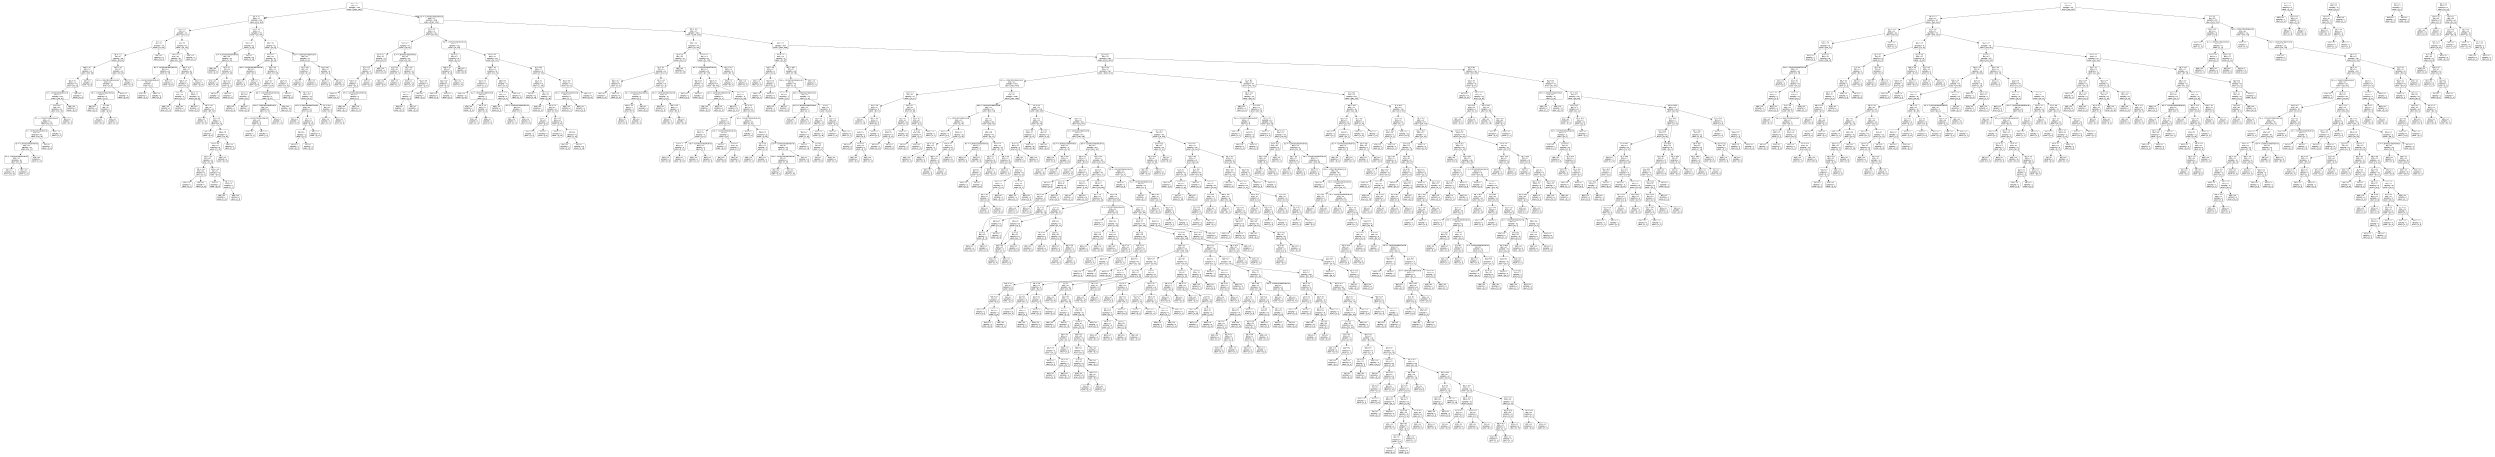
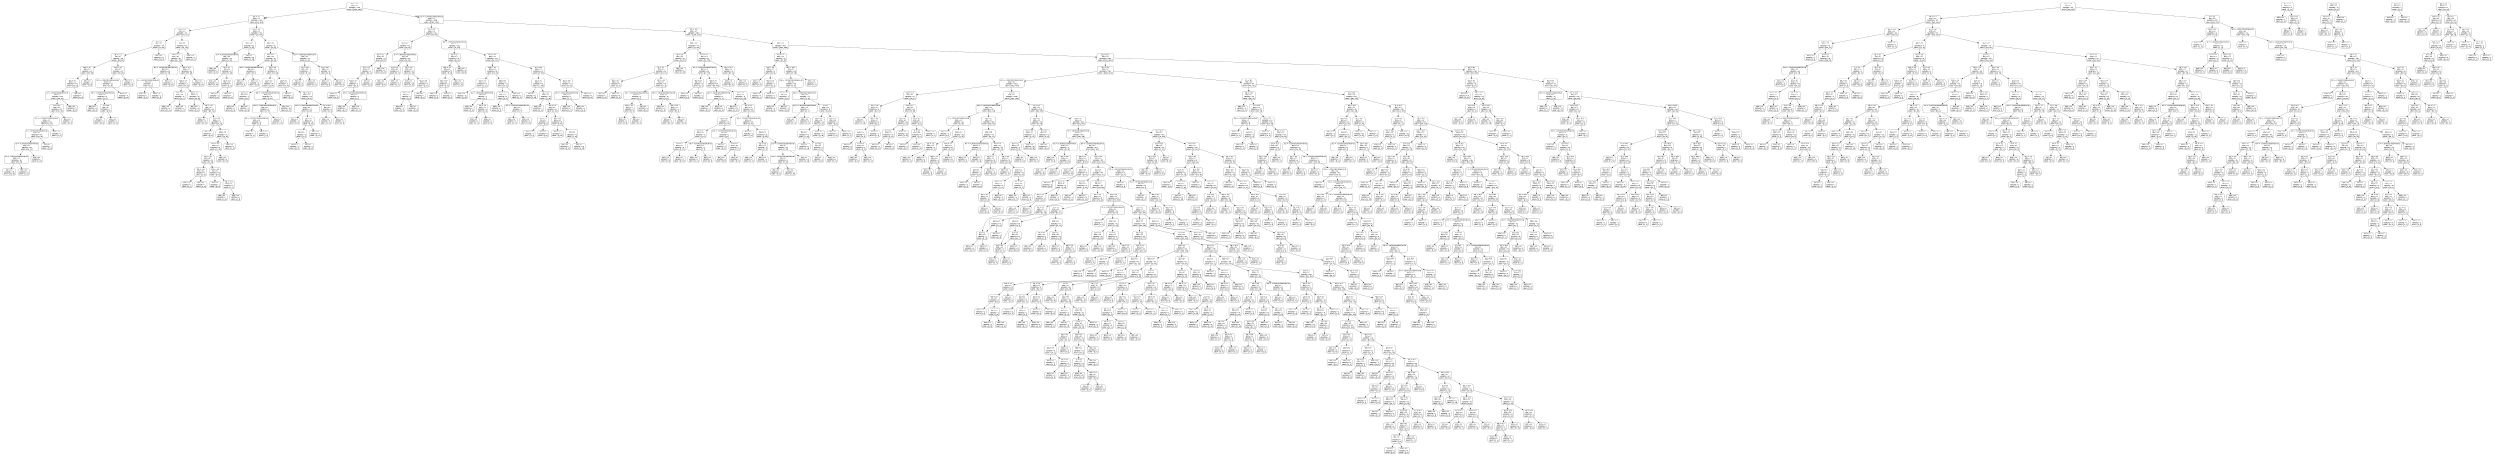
(1671, 133) -> (1684, 127)
(1410, 312) -> none
